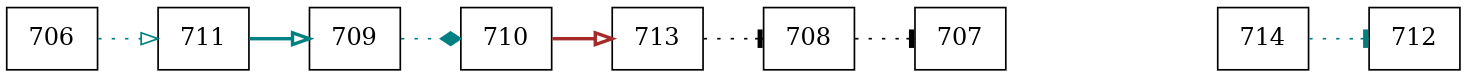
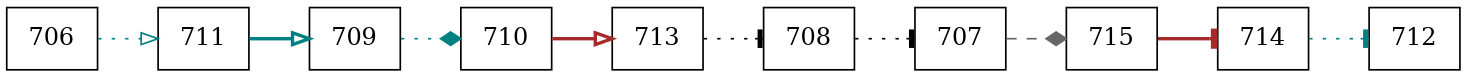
none -> (1112, 39)
